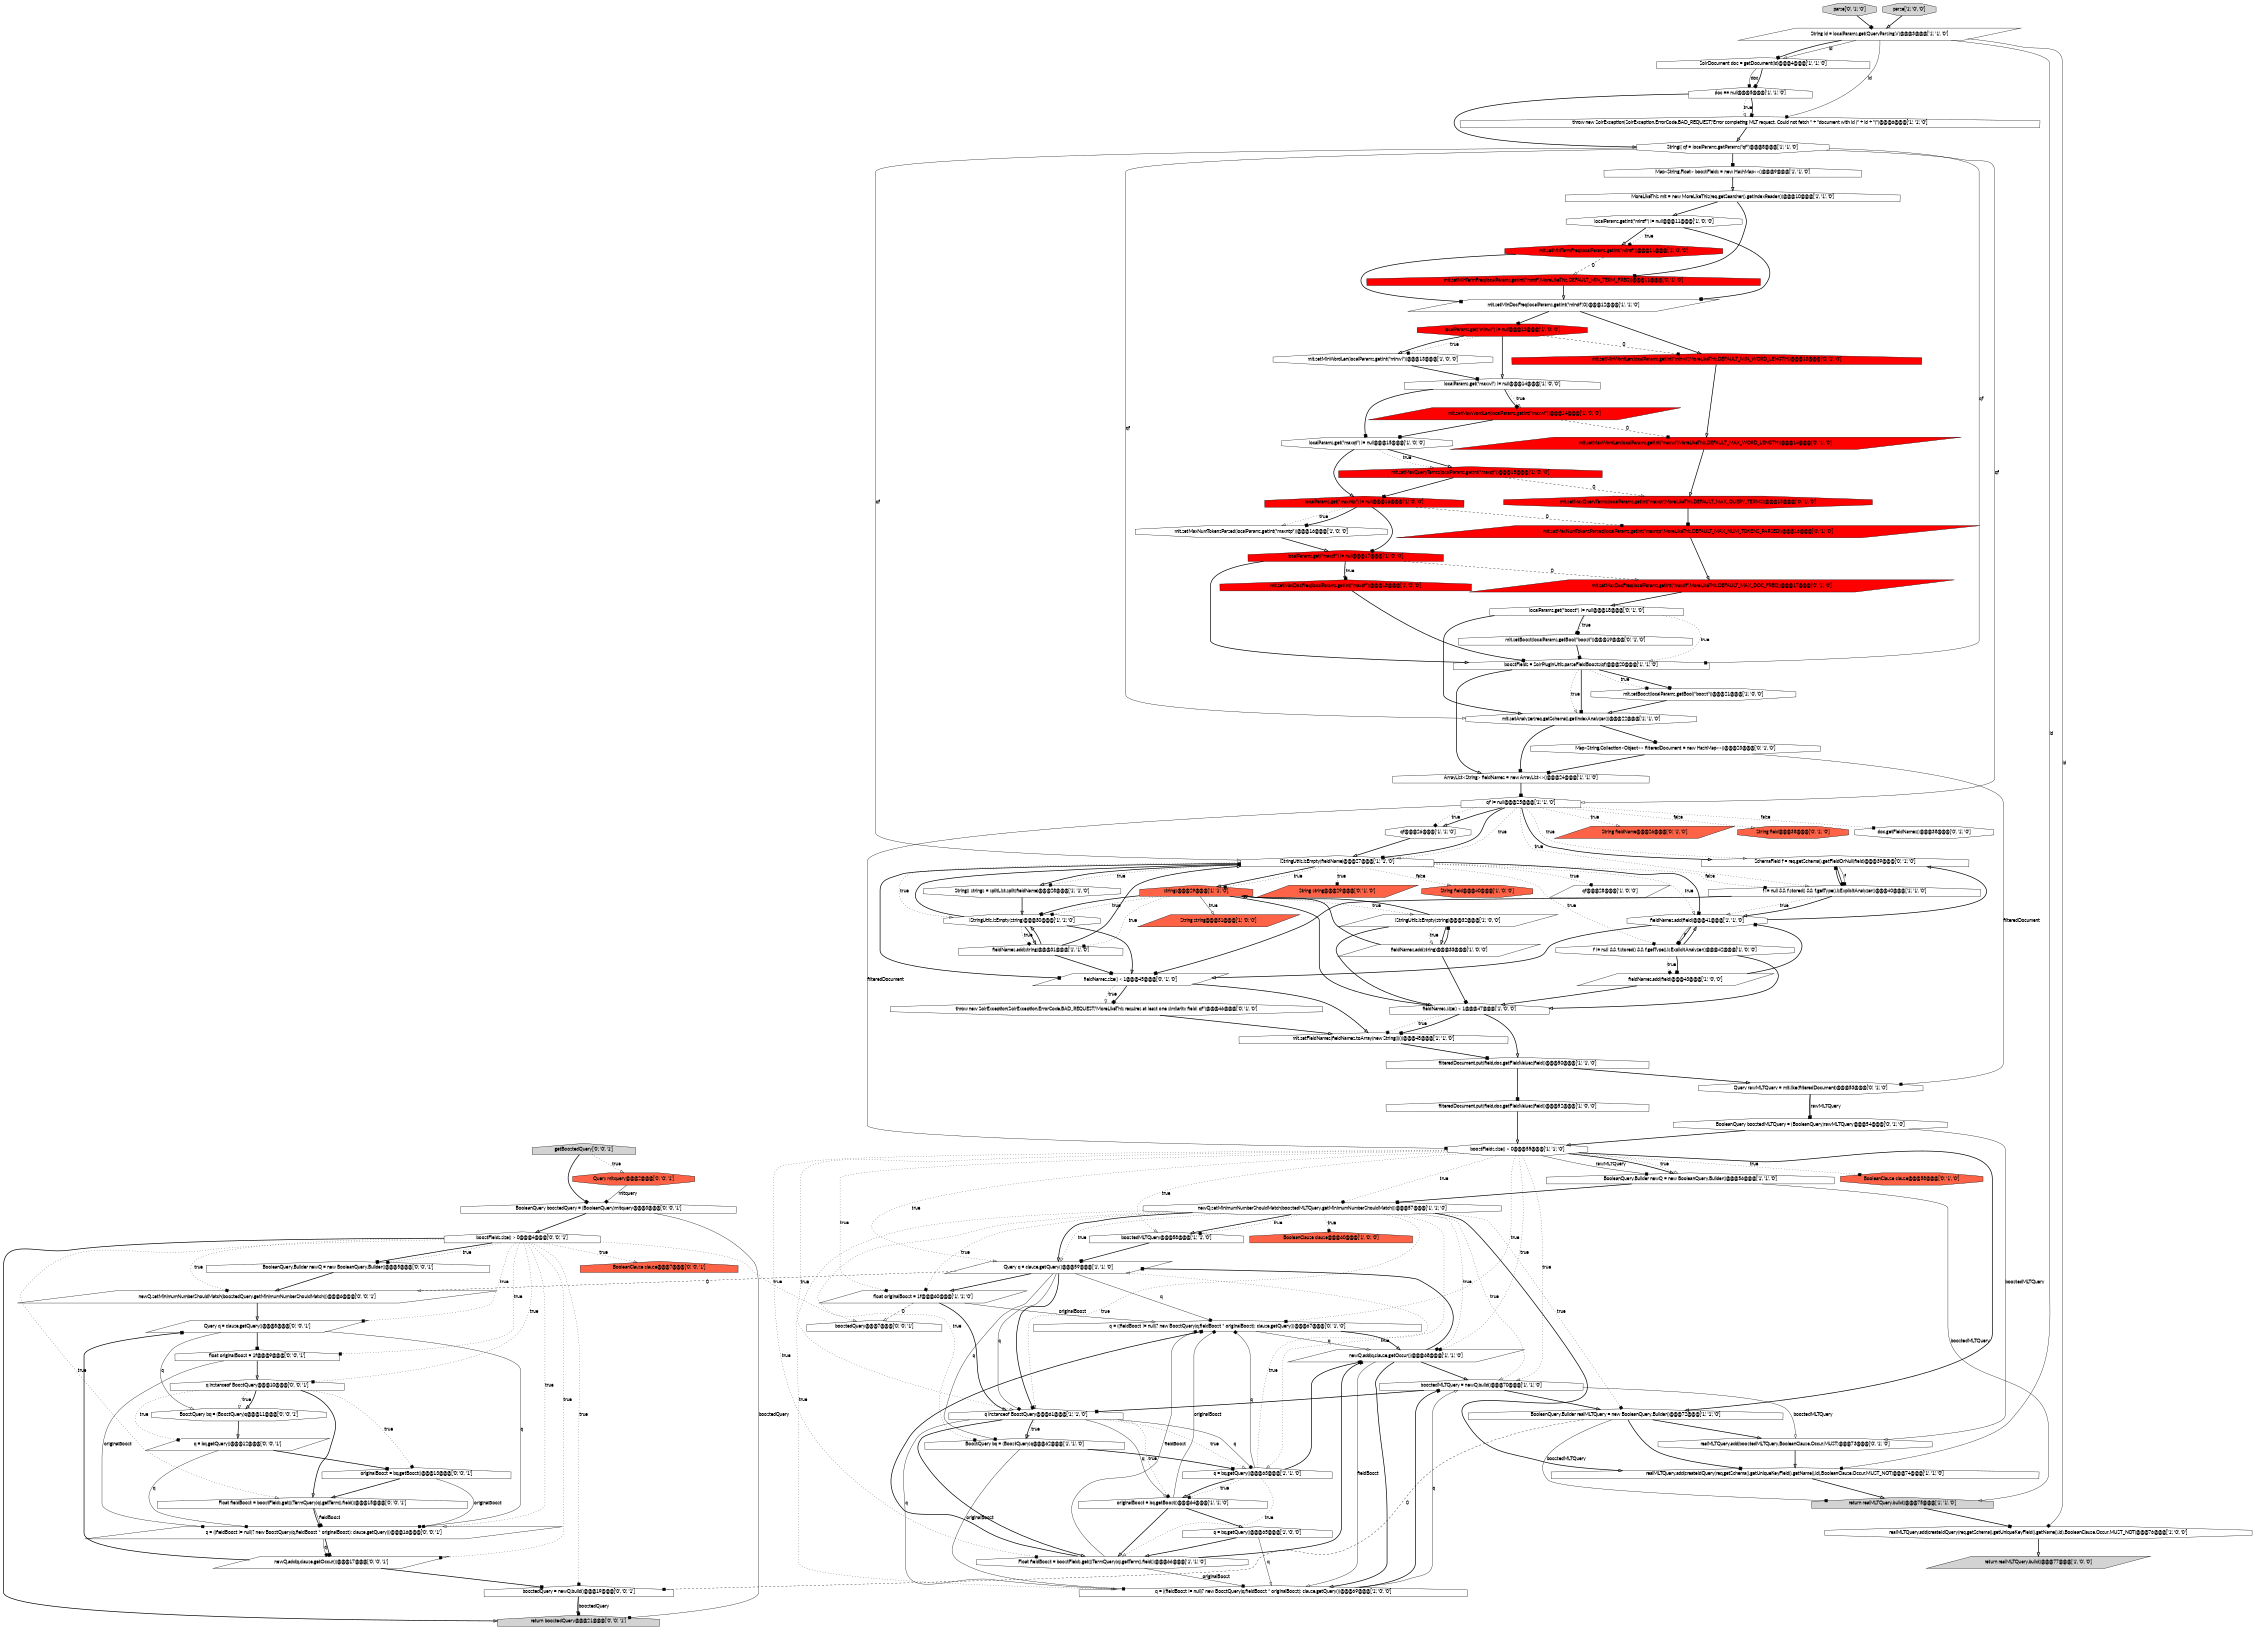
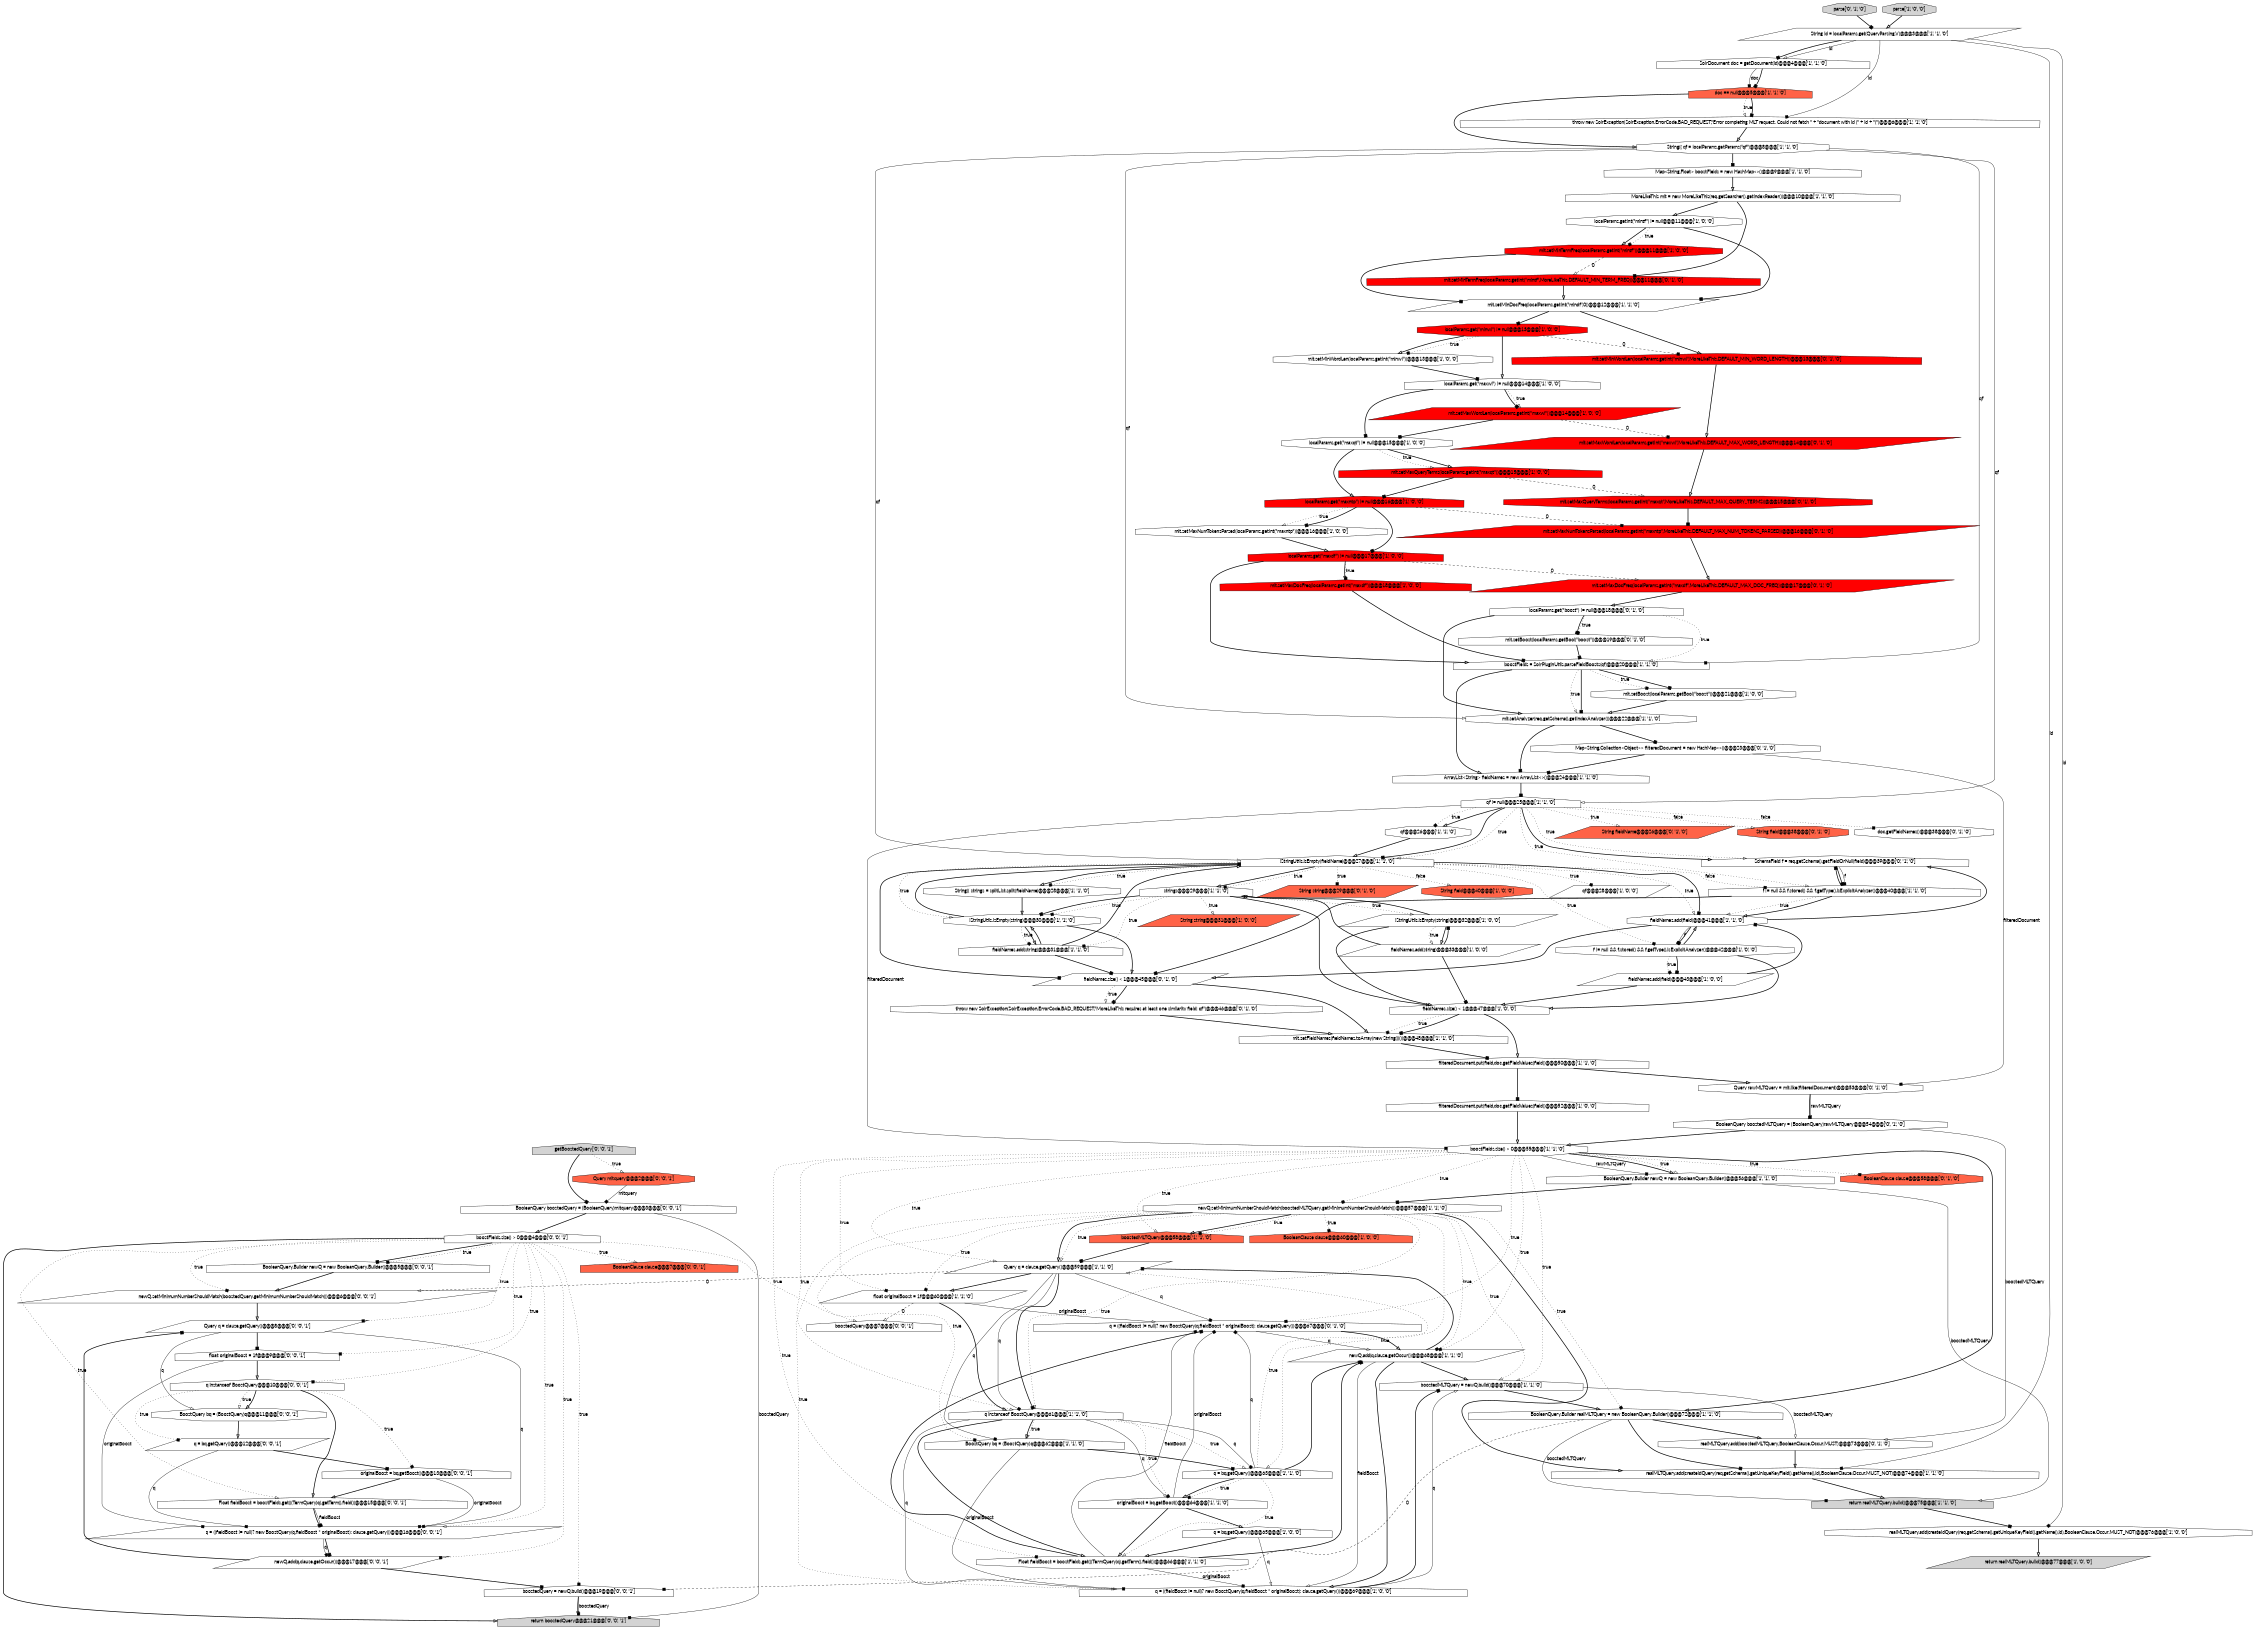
(1750, 93) -> (1750, 93)
(1196, 891) -> (1196, 891)
(1206, 904) -> (1206, 904)
(1166, 1238) -> (1166, 1238)
(1270, 1402) -> none
